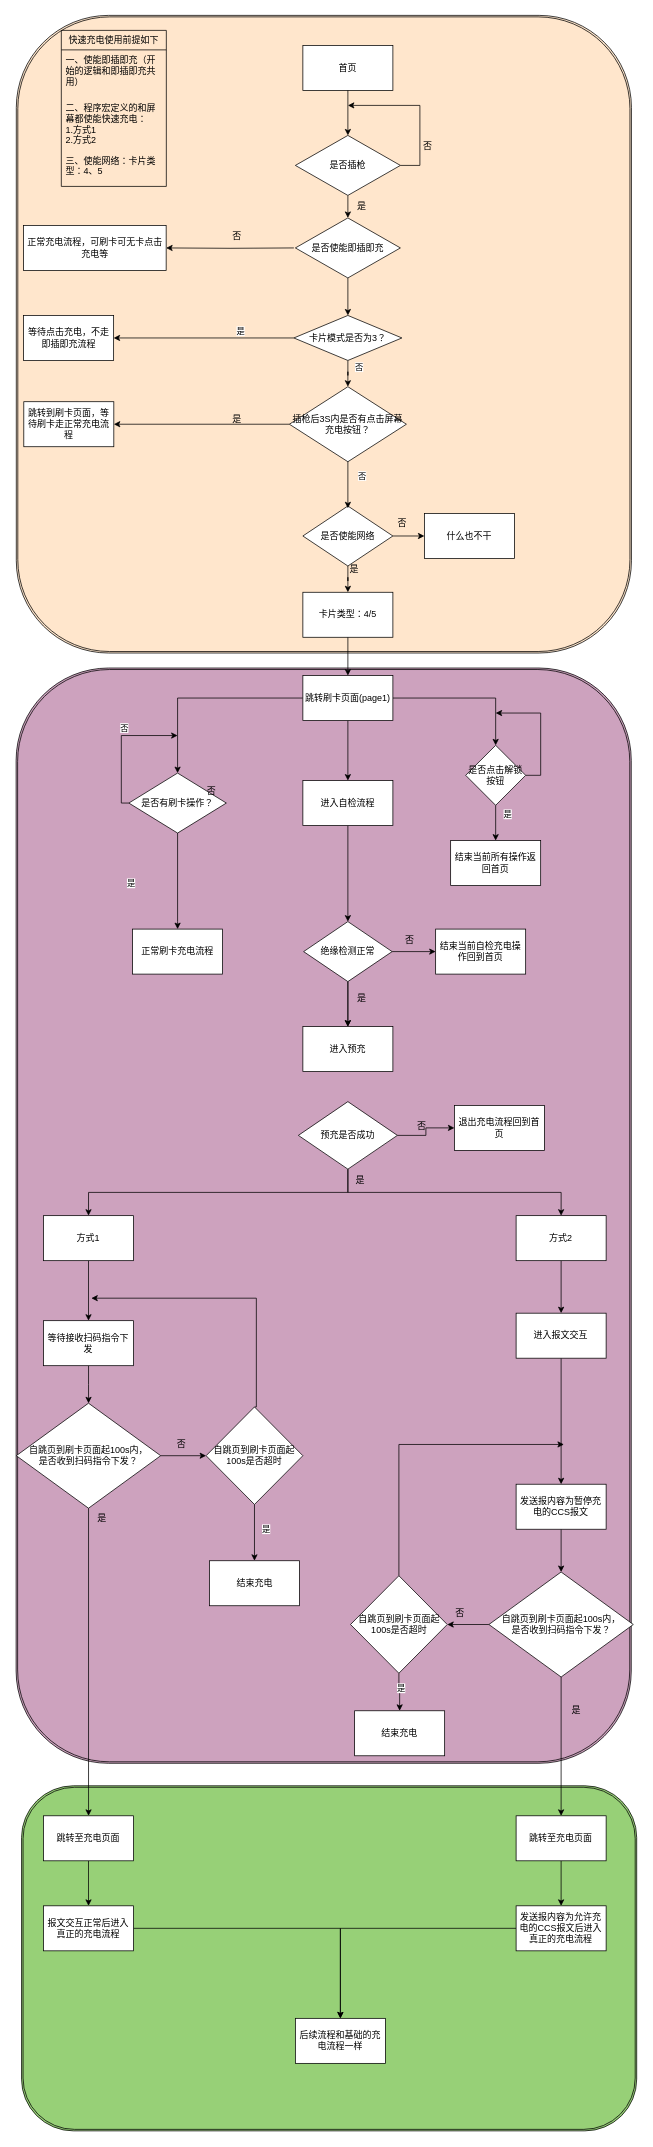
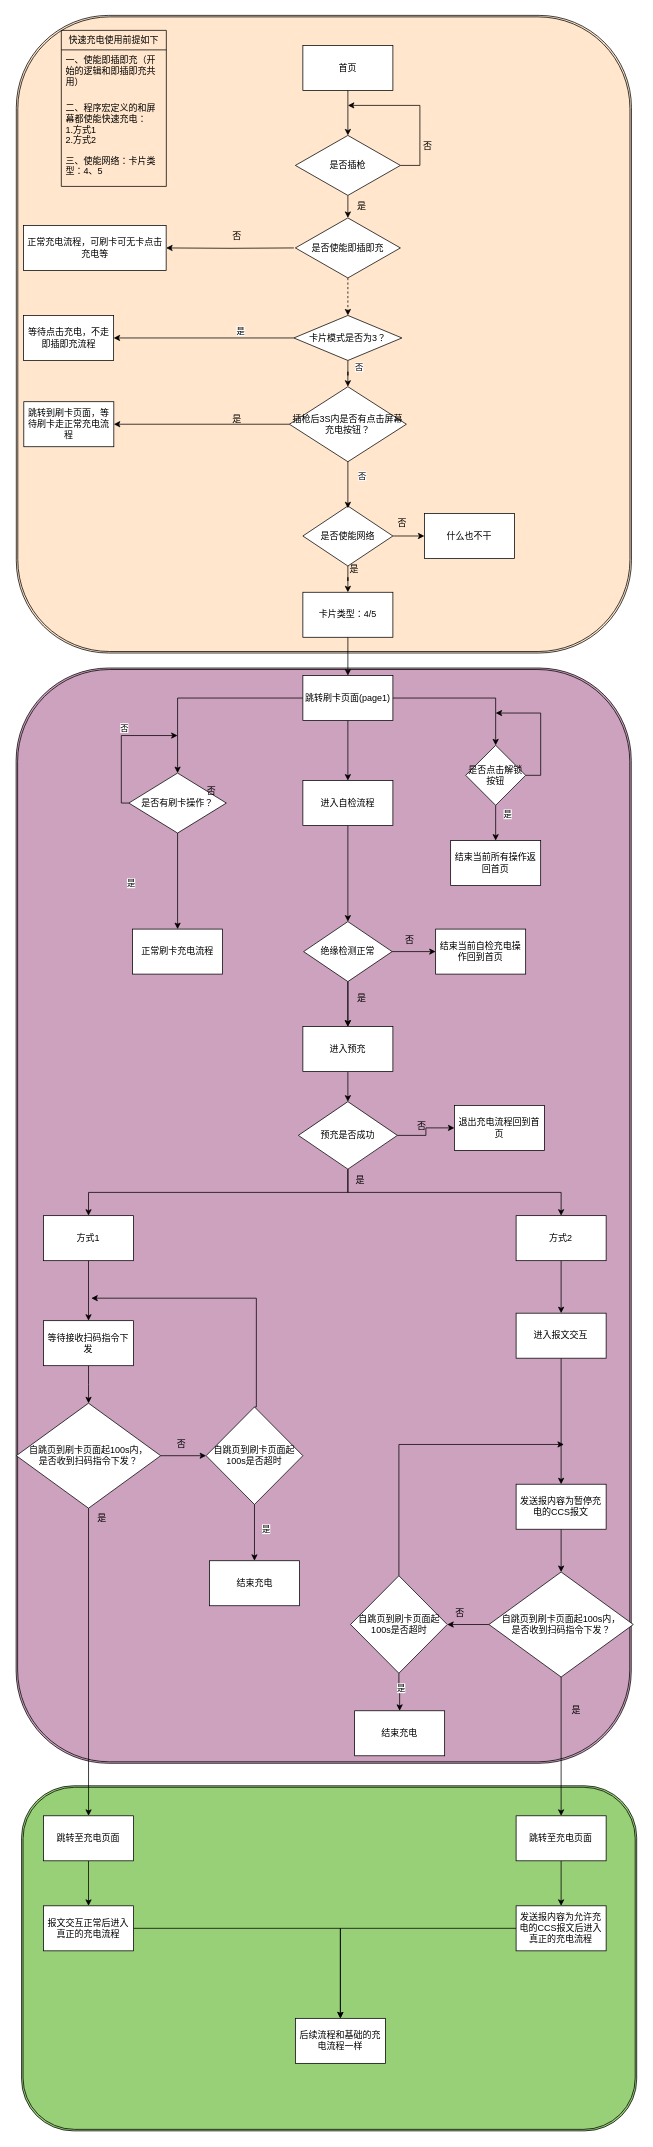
(348, 293) -> (348, 293)
none -> (348, 1095)
